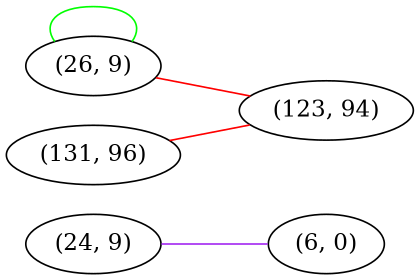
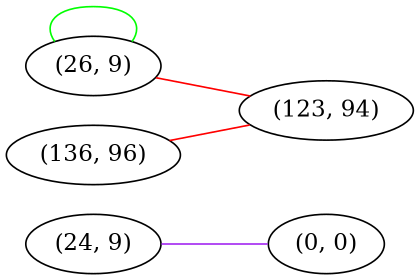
(93, 155) -> (93, 155)
(326, 244) -> (326, 244)
